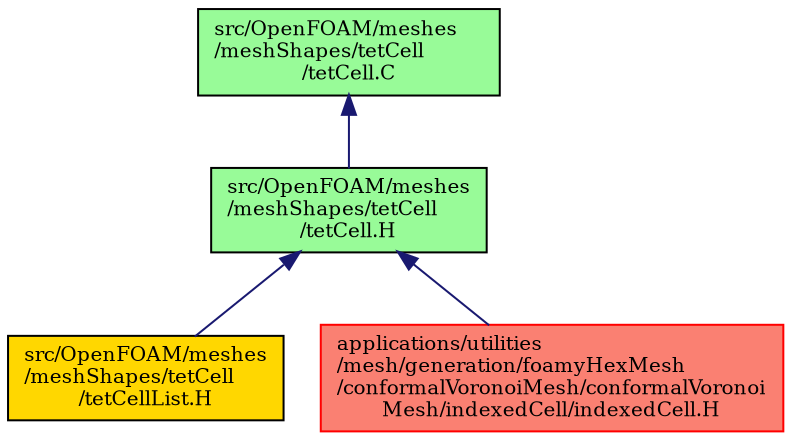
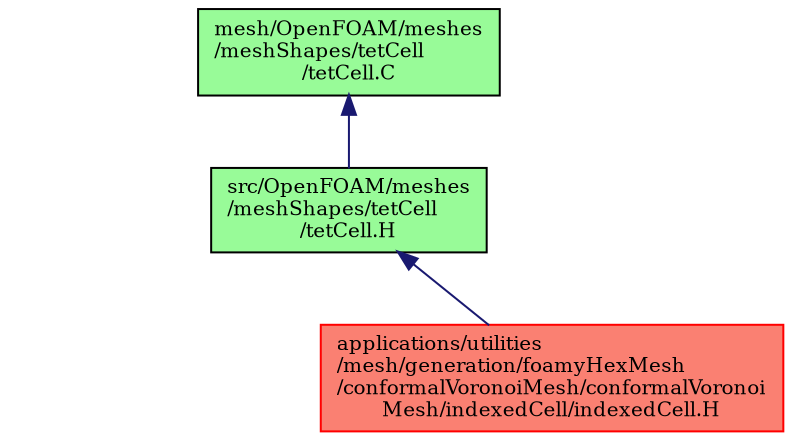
(349, 52) -> (349, 52)
(146, 378) -> none
